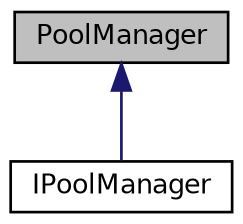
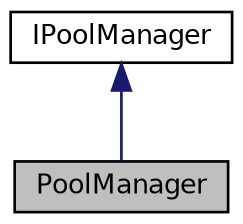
(121, 126) -> (121, 126)
